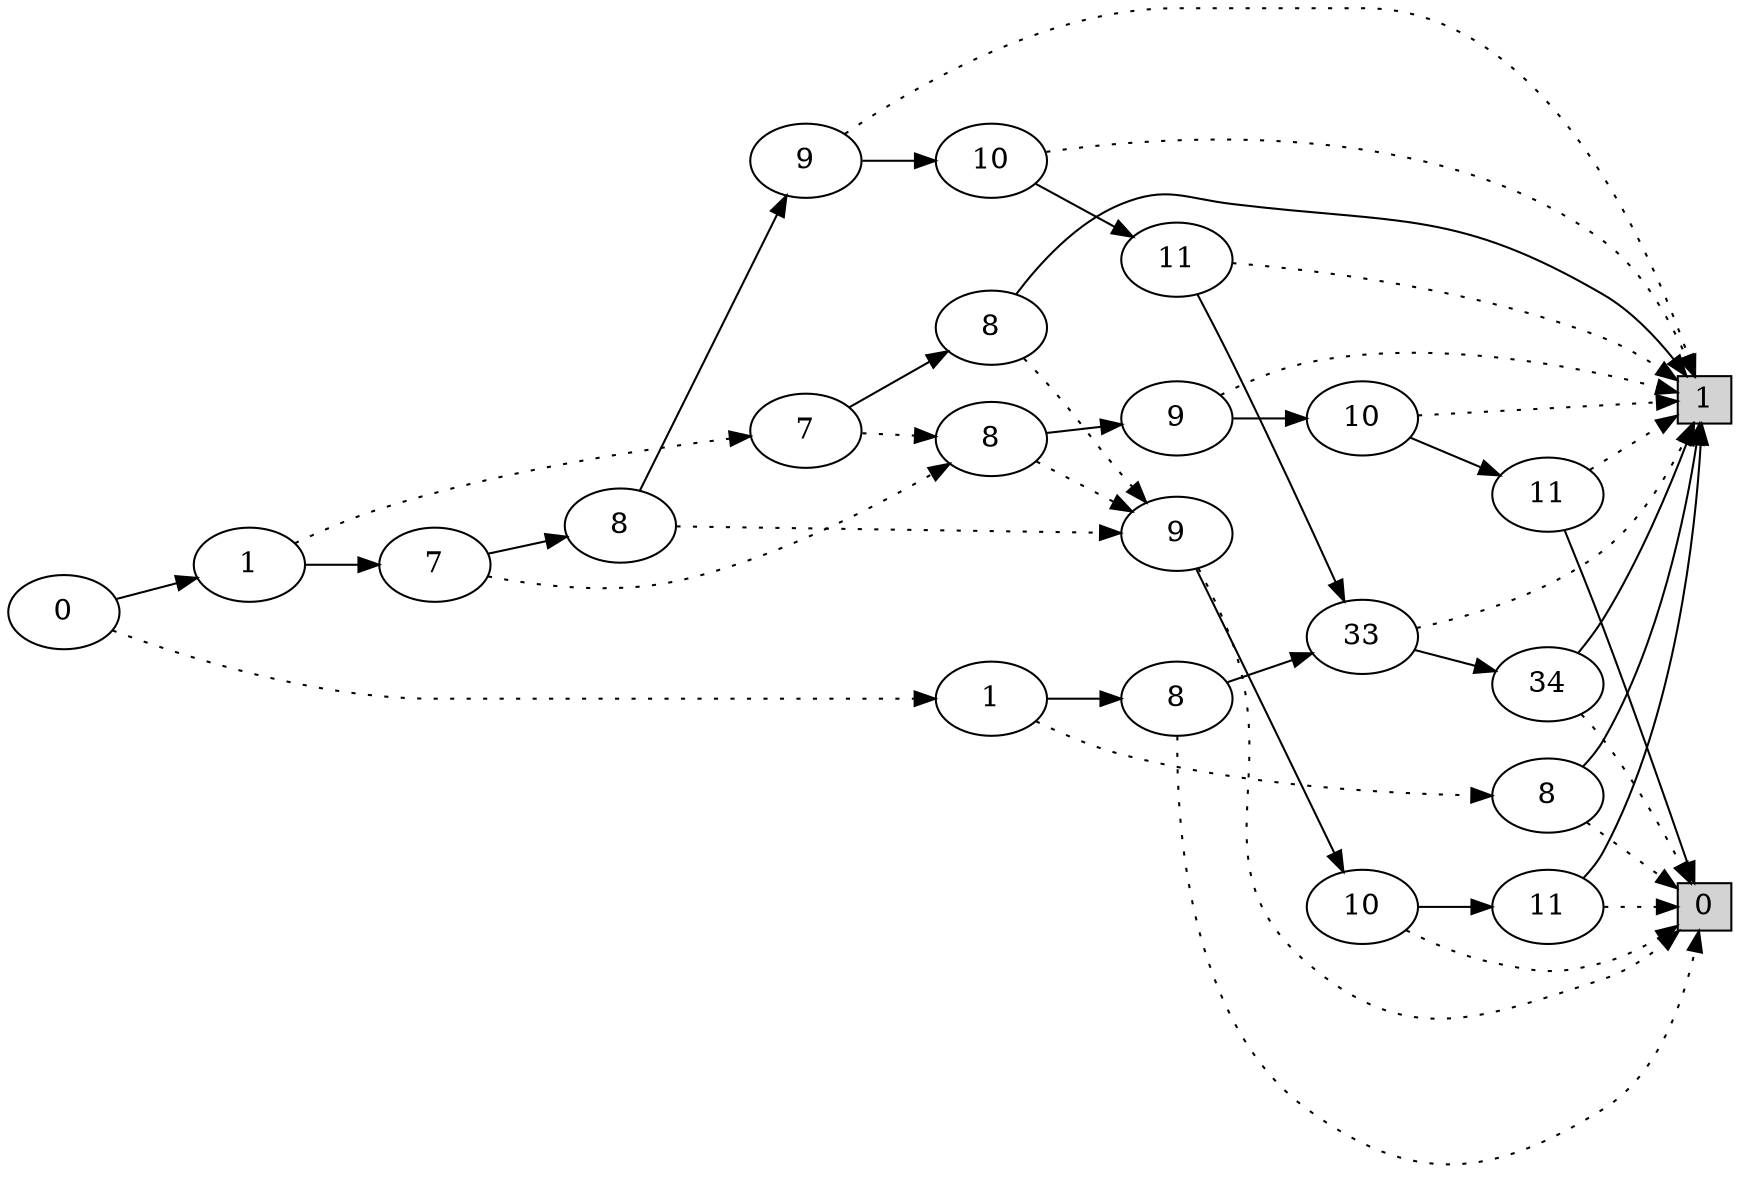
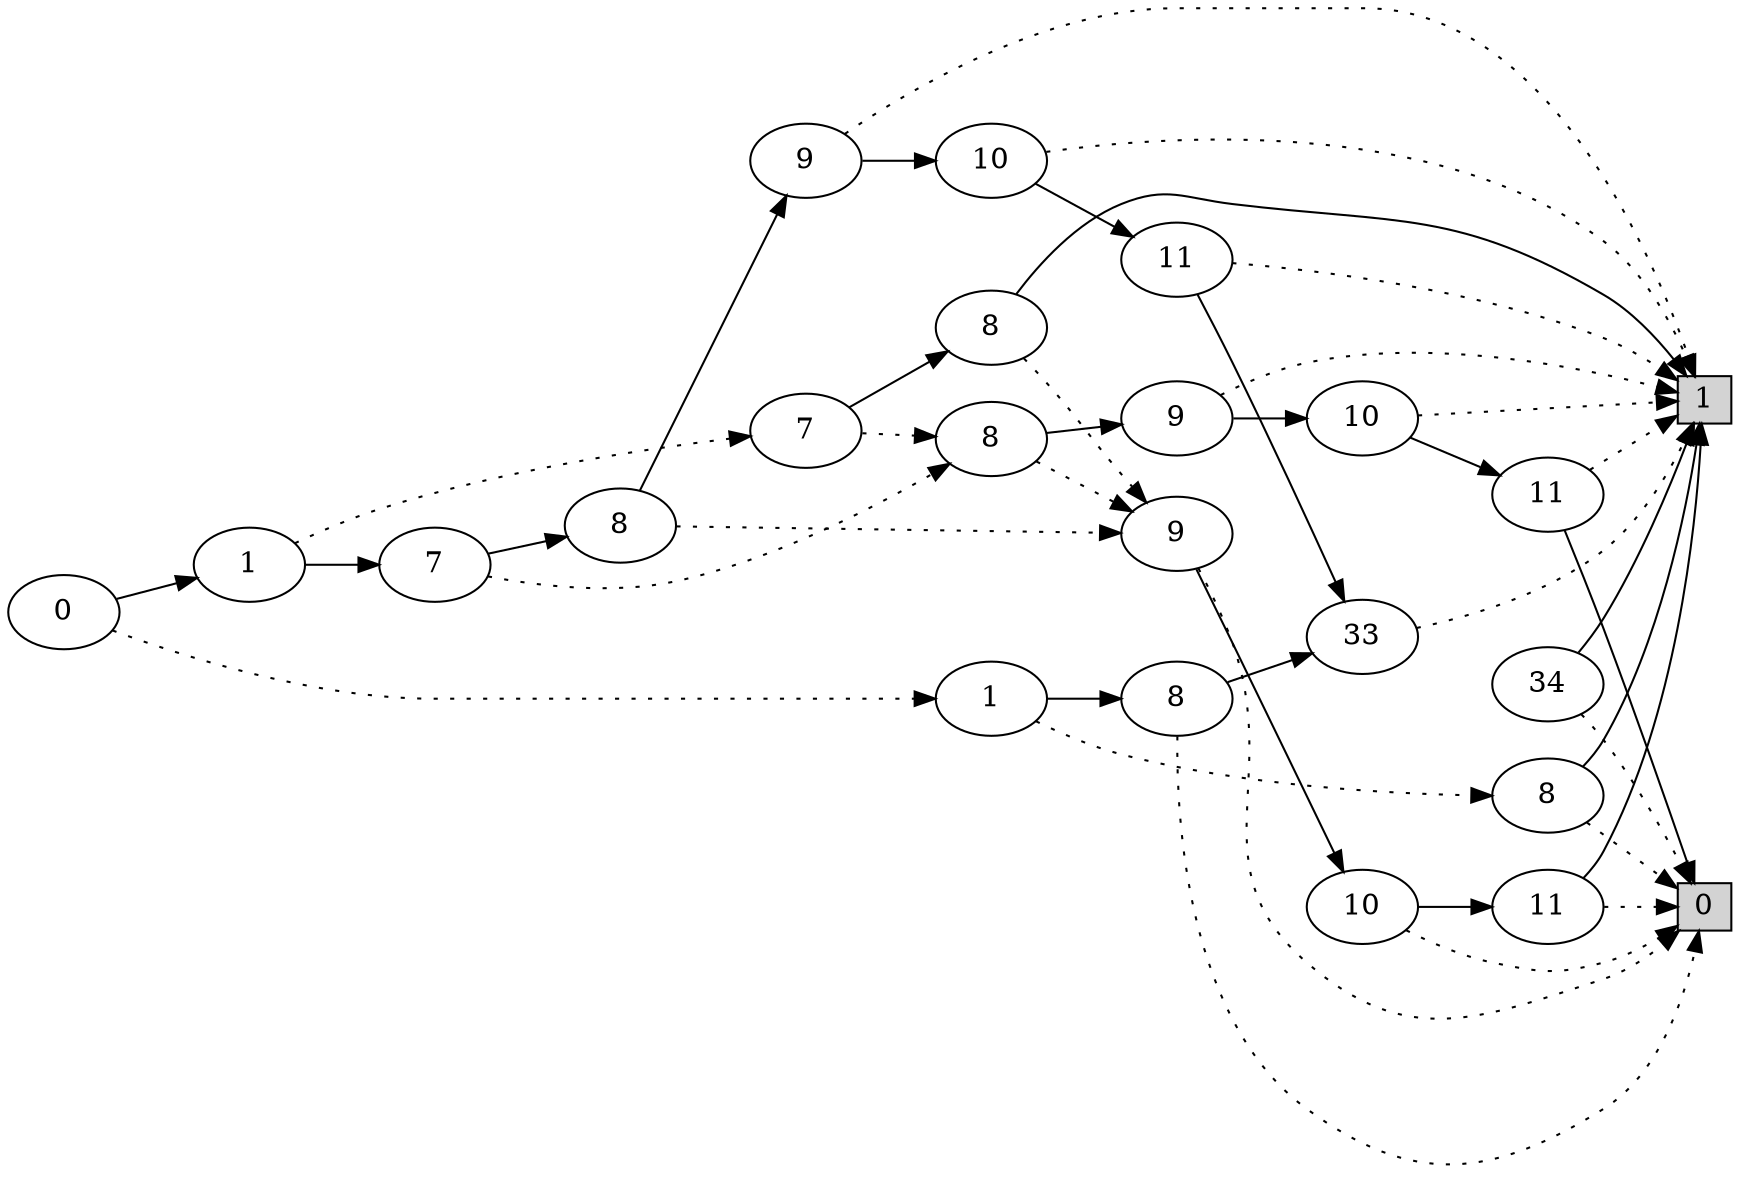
(1445, 658) -> none
